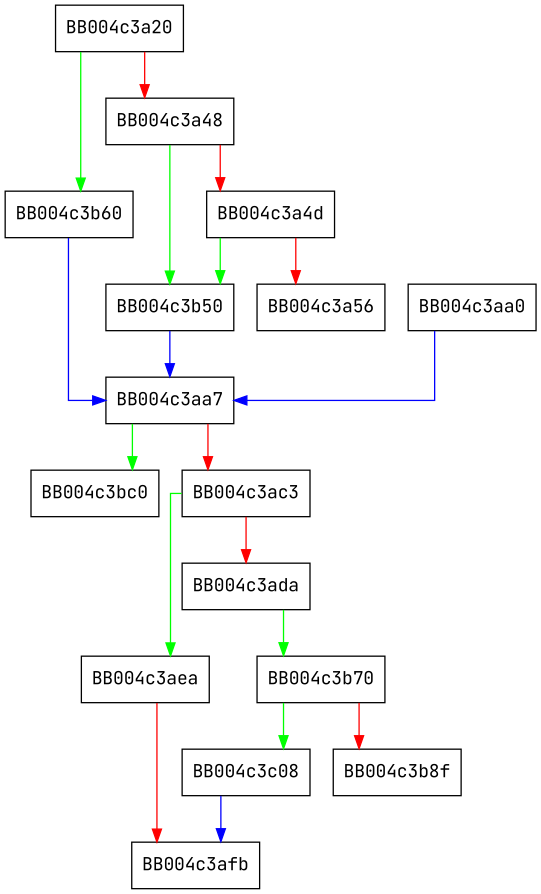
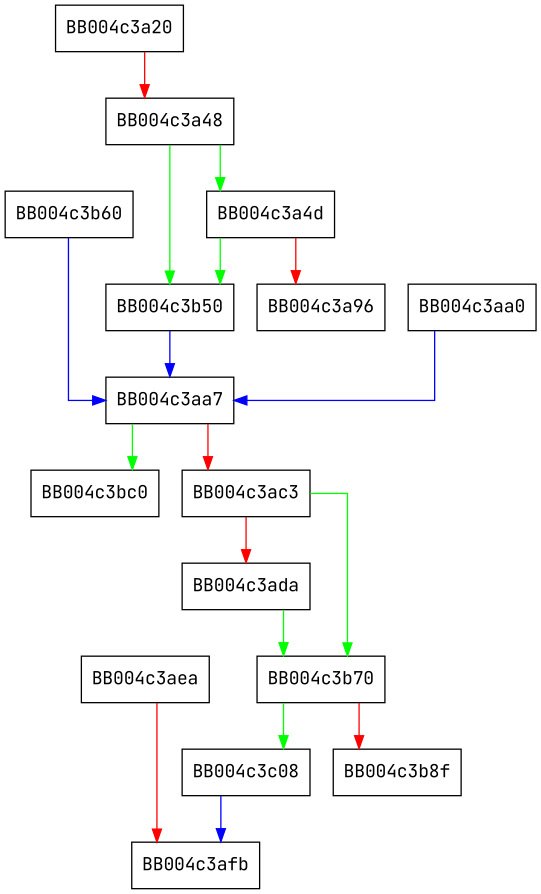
(81, 115) -> none
(220, 161) -> (220, 161)
(321, 307) -> (321, 307)
(170, 563) -> (347, 550)
